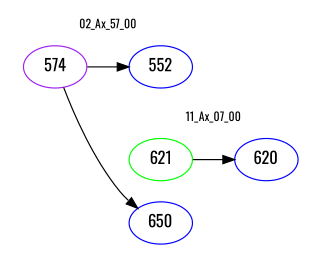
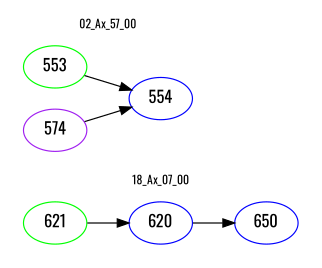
none -> (55, 67)
(161, 67) -> (161, 99)
(214, 118) -> (161, 181)
(91, 147) -> (208, 223)
